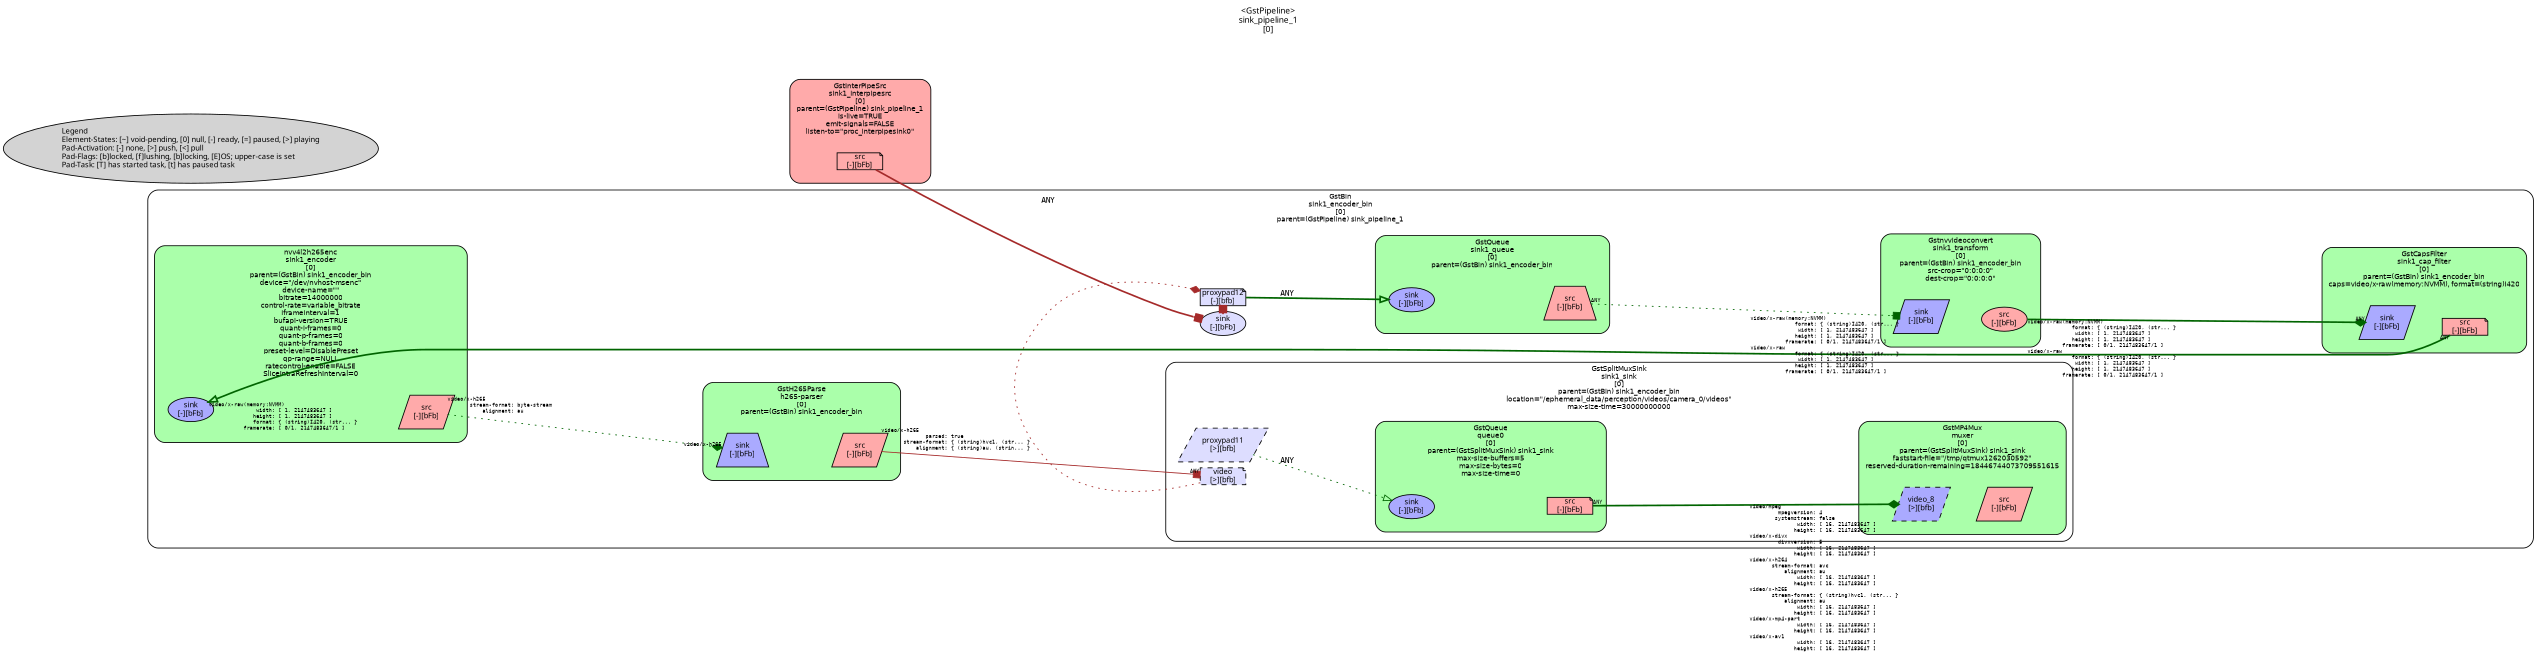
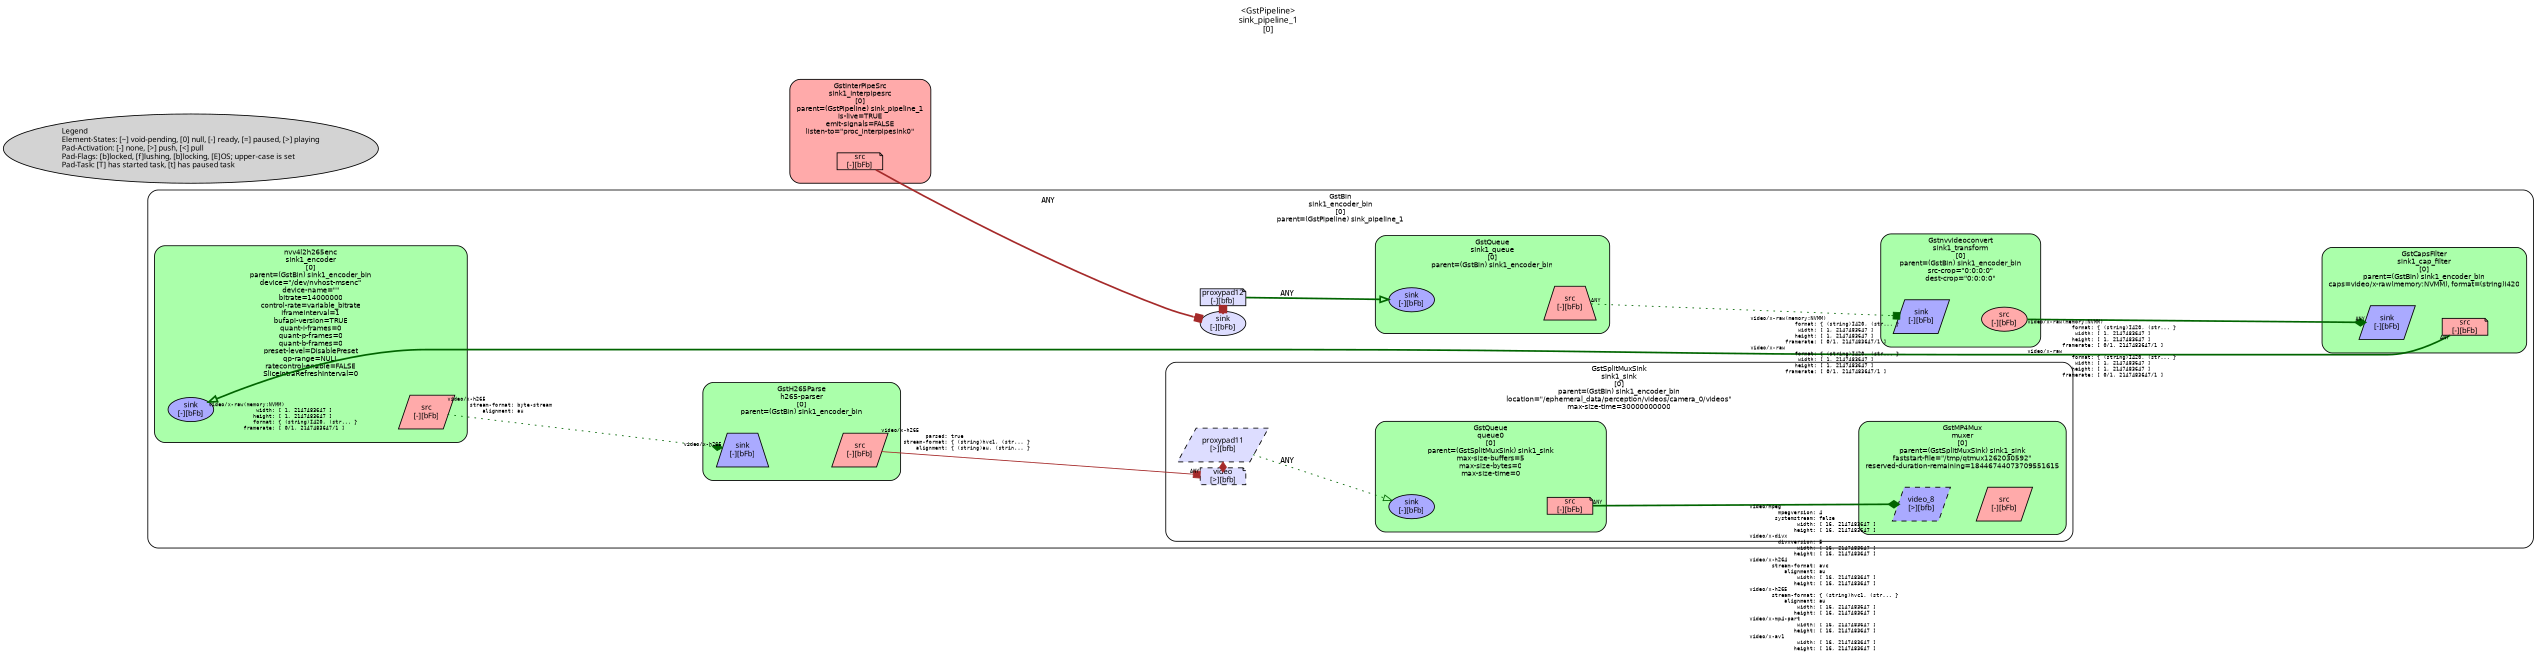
(1015, 392) -> (1223, 468)
